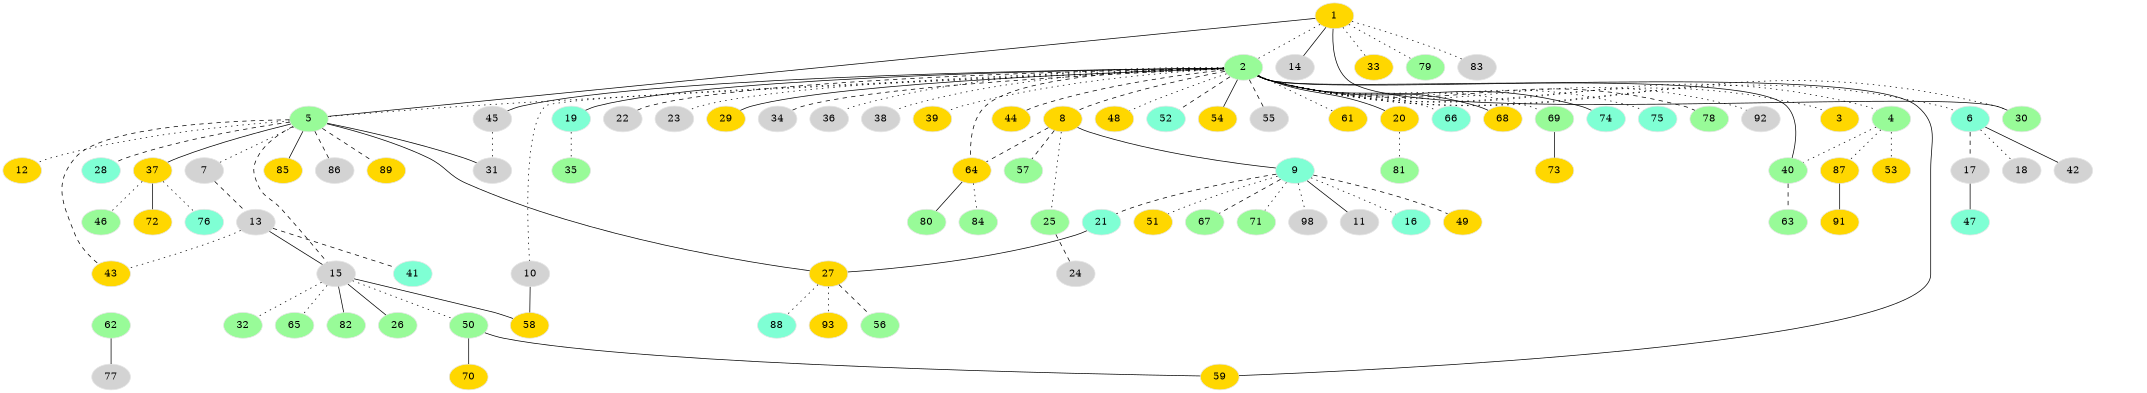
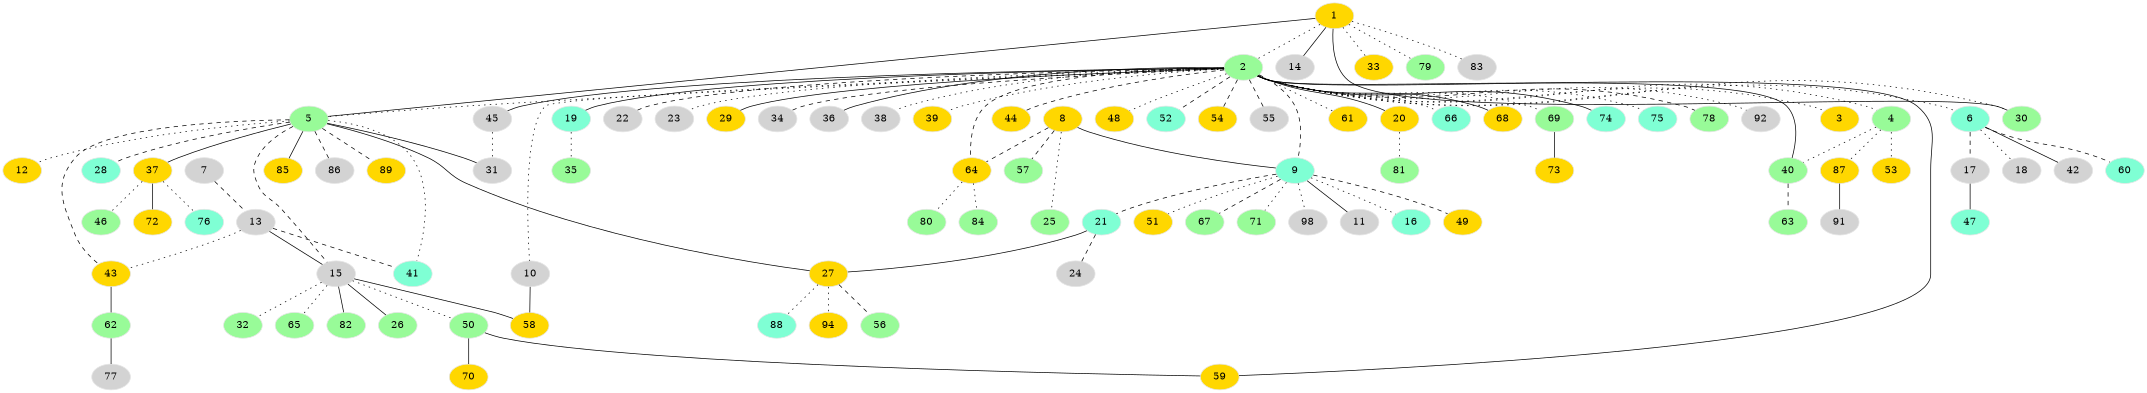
(1032, 76) -> (1032, 76)
(1150, 88) -> (1296, 108)
(1230, 93) -> (1230, 93)
(257, 145) -> (415, 163)
none -> (2125, 171)
(949, 196) -> (949, 196)
(1840, 222) -> (1840, 222)
(1063, 248) -> (1089, 248)
none -> (111, 300)
(828, 325) -> (828, 325)
